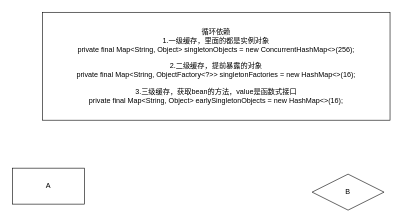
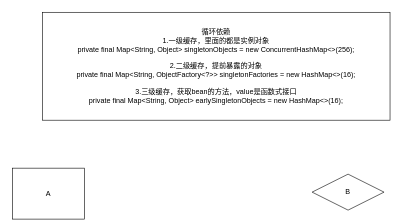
(48, 186) -> (48, 194)
